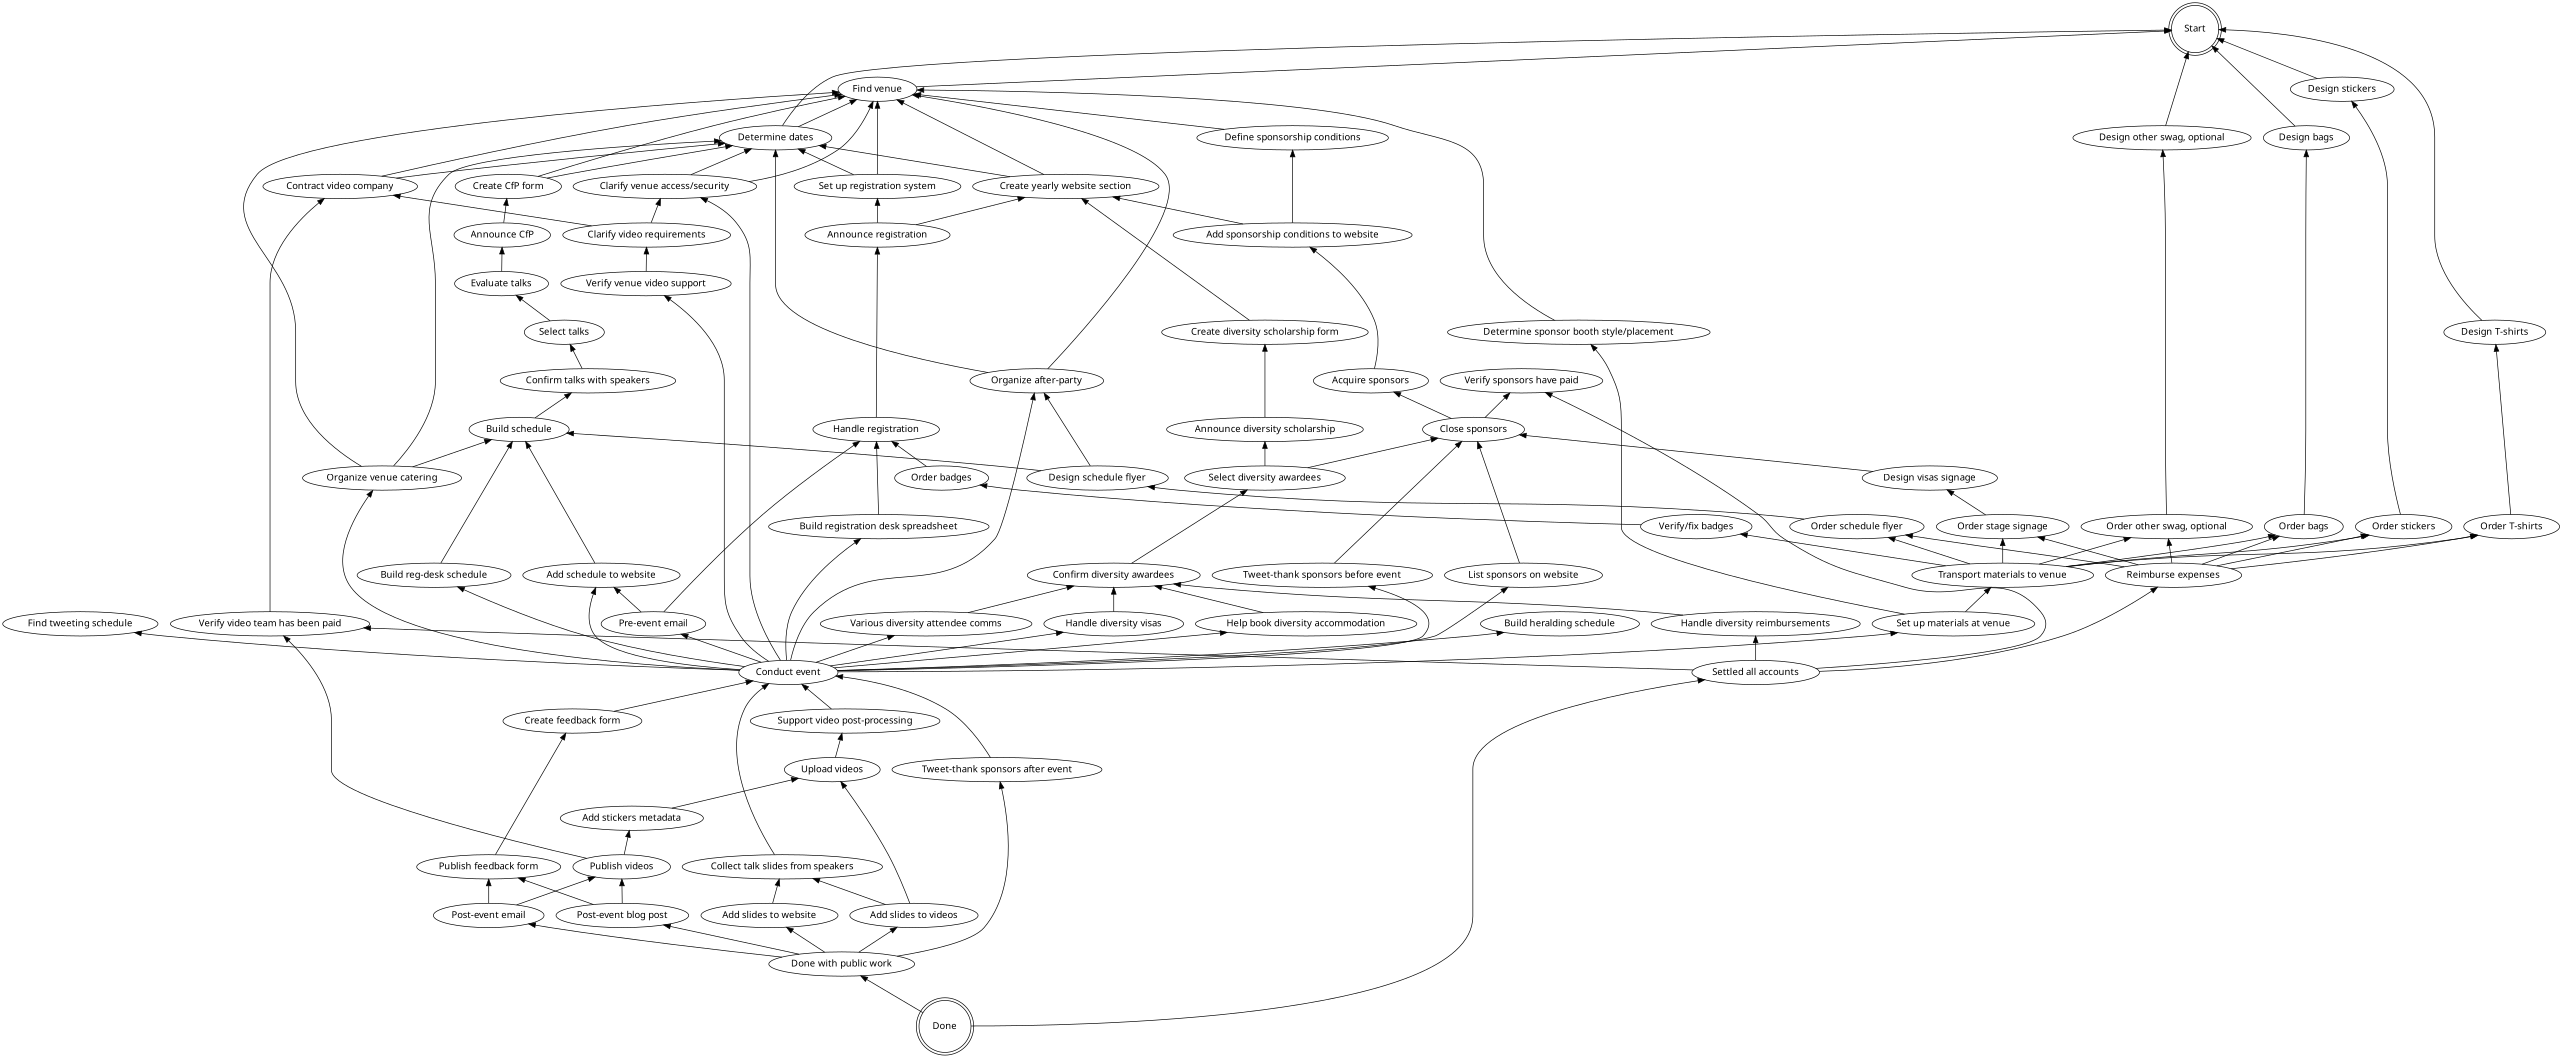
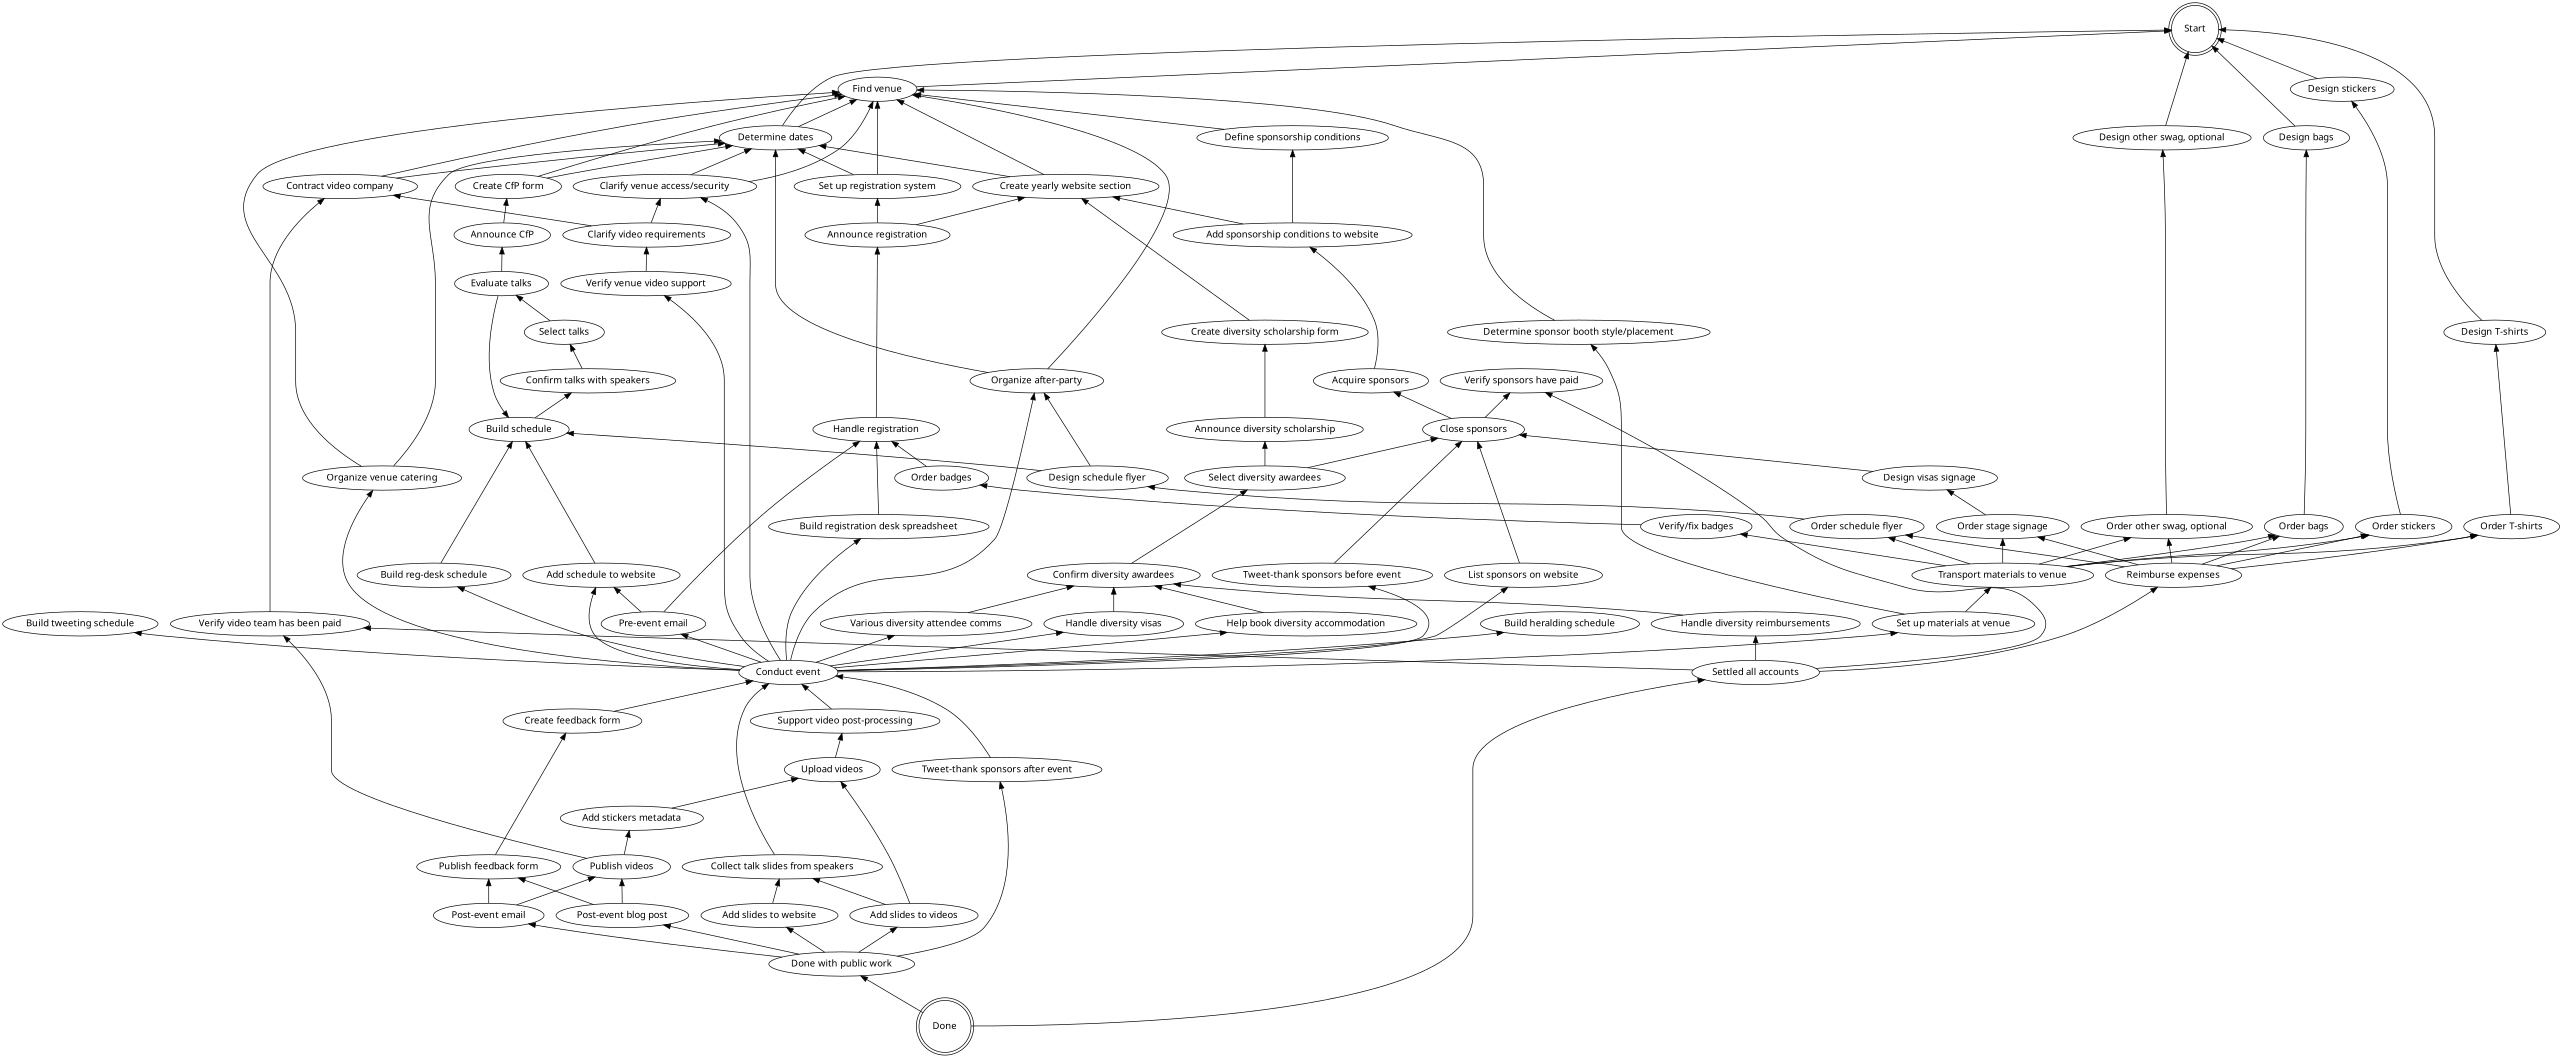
(449, 454) -> (489, 355)
(80, 624) -> (80, 624)
